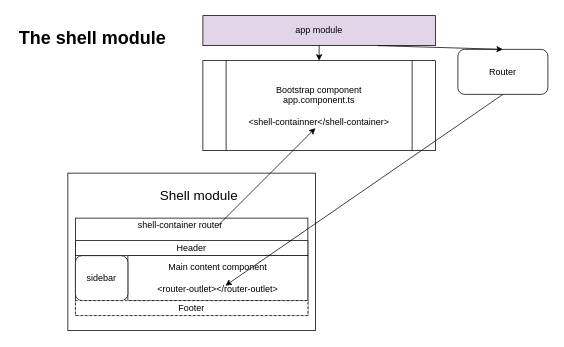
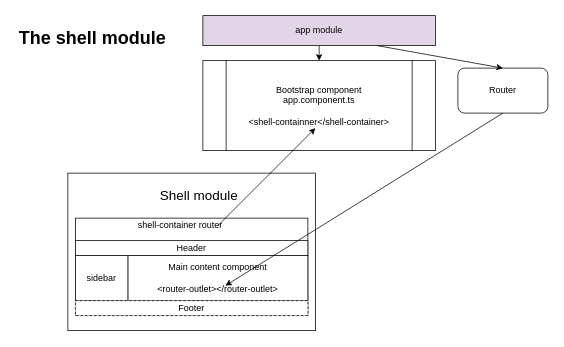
(503, 72) -> (503, 90)
(102, 278) -> (102, 278)
